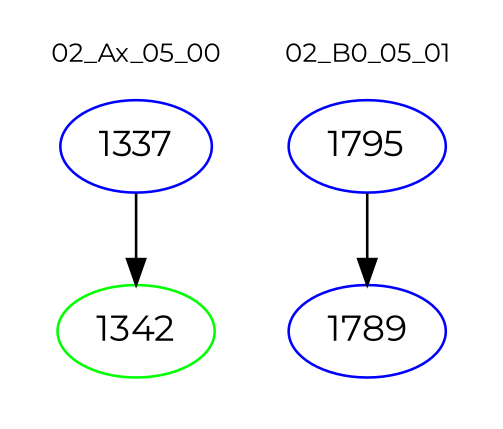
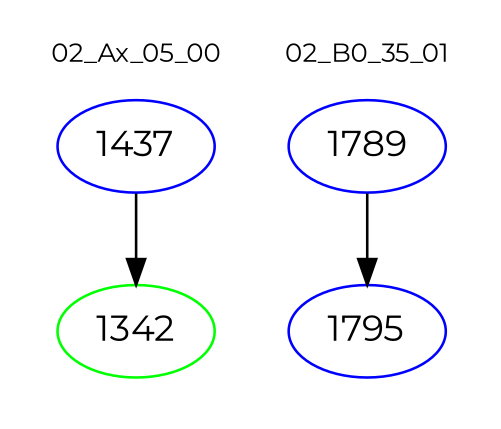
(369, 55) -> (367, 55)
(136, 146) -> (136, 146)
(367, 226) -> (367, 226)
